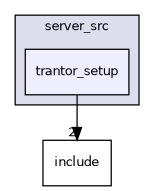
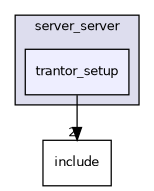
(77, 27) -> (77, 27)
